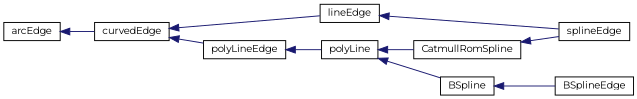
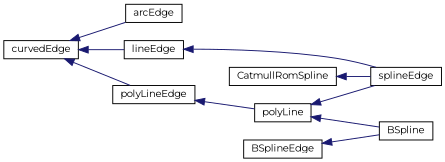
(82, 32) -> (102, 30)
(401, 50) -> (347, 94)
(529, 86) -> (356, 138)
